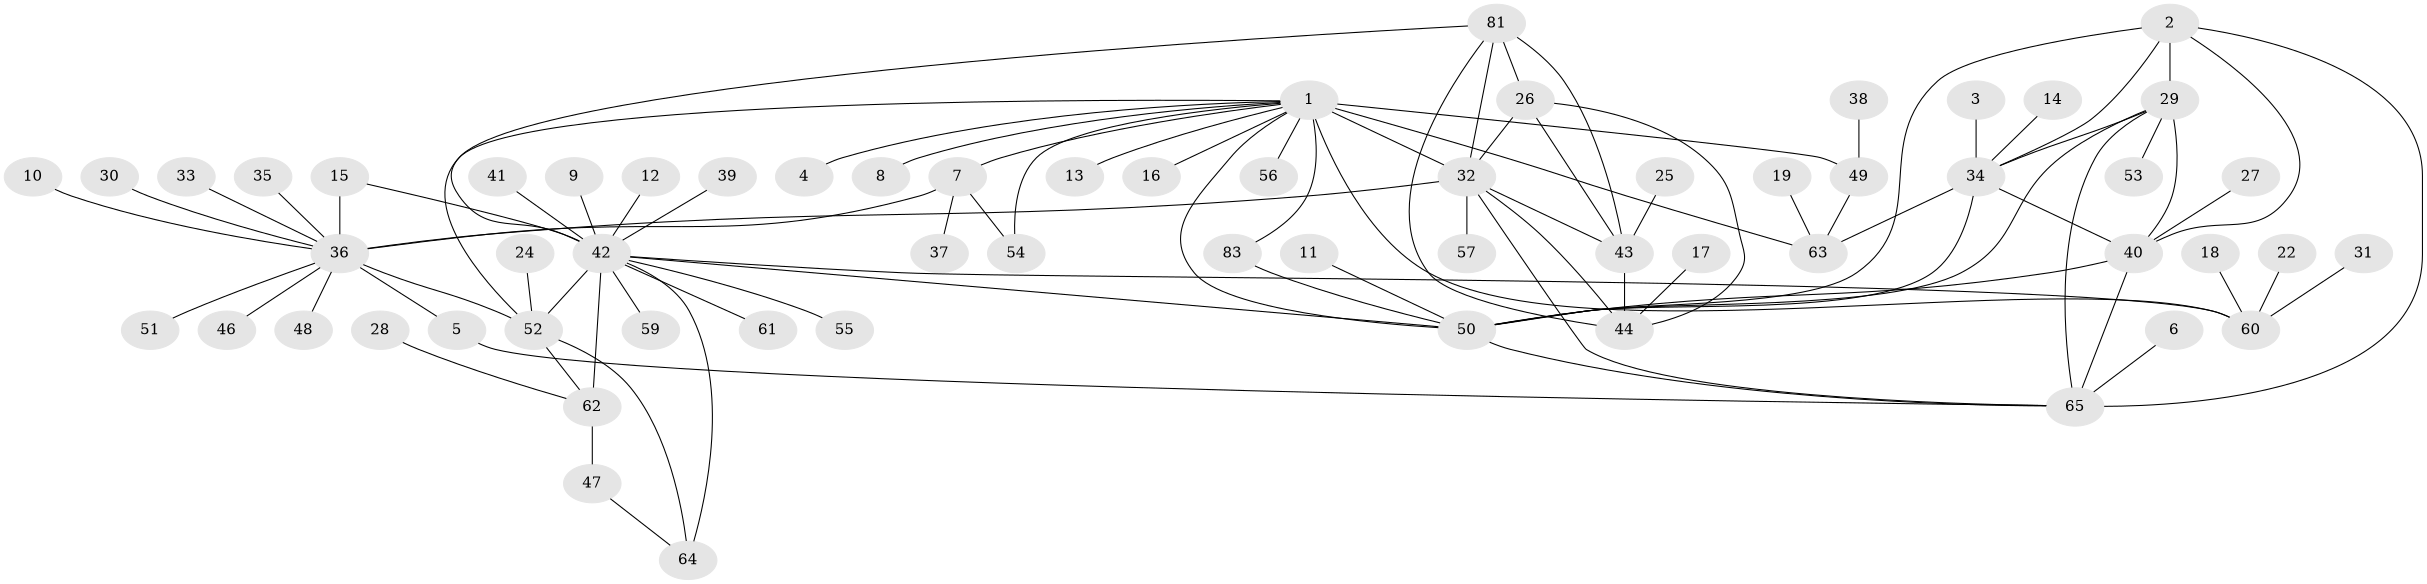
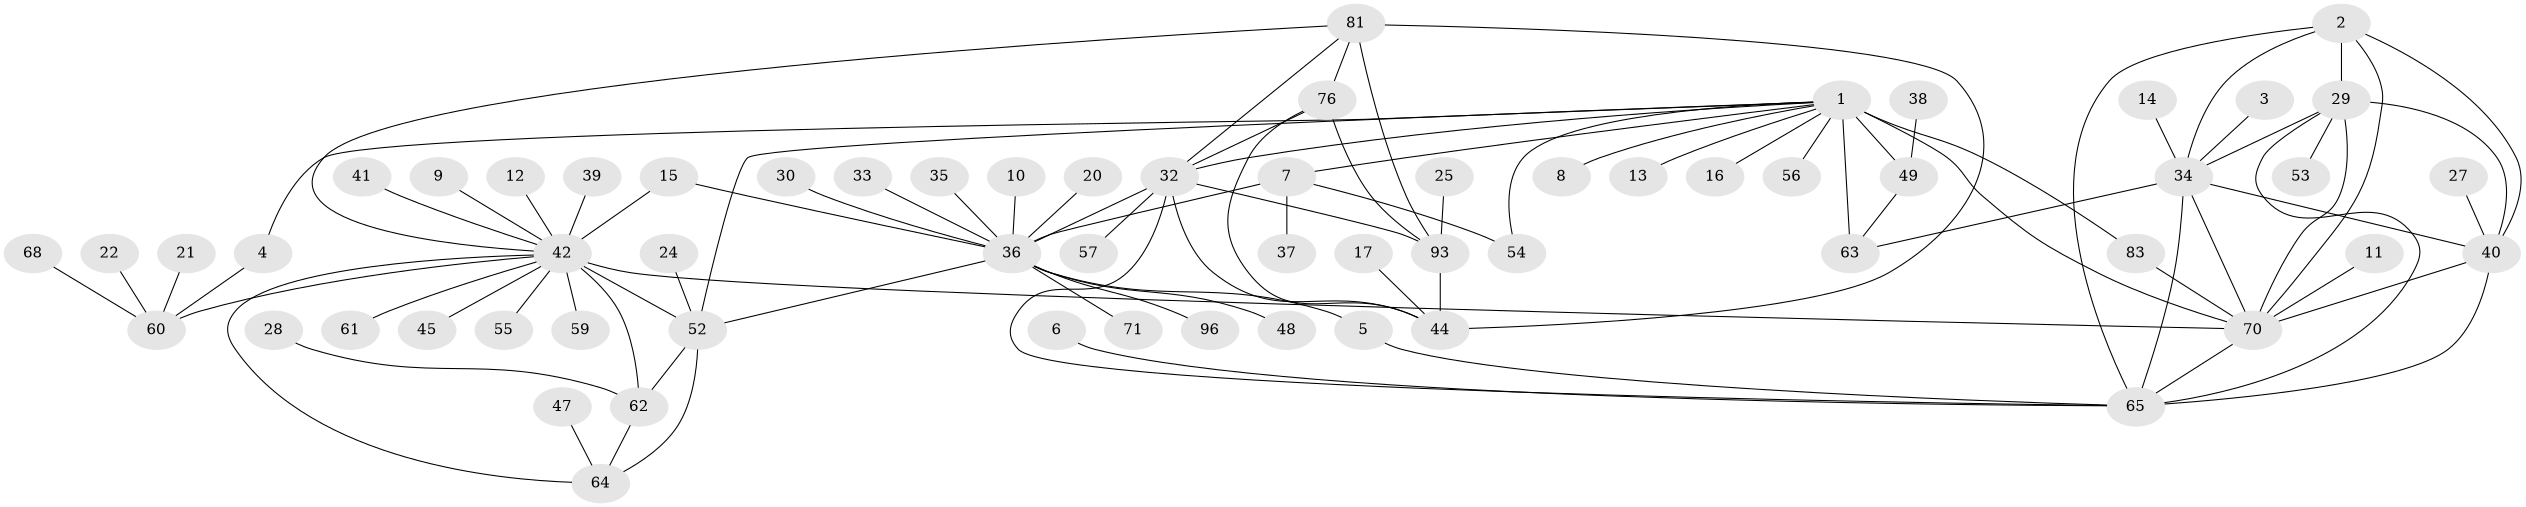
(1525, 100) -> (1327, 100)
none -> (1093, 177)
(1782, 177) -> none
(1625, 254) -> (1440, 254)
(2210, 254) -> (33, 254)
(2364, 254) -> (186, 254)
none -> (2170, 294)
(1831, 307) -> (210, 292)
(150, 330) -> (1133, 330)
(227, 330) -> (1210, 330)
none -> (427, 330)
(1467, 330) -> (2253, 330)
(592, 445) -> (620, 445)
